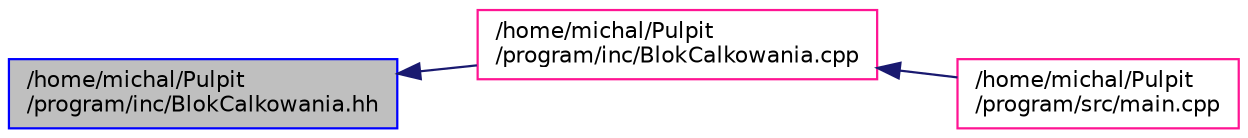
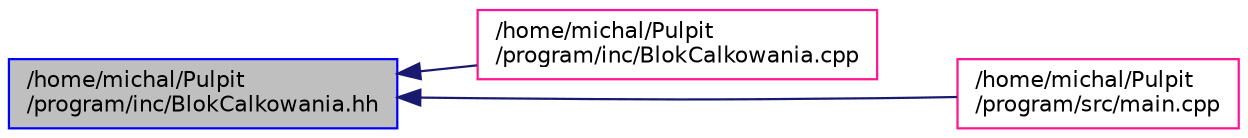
(929, 74) -> (689, 99)
